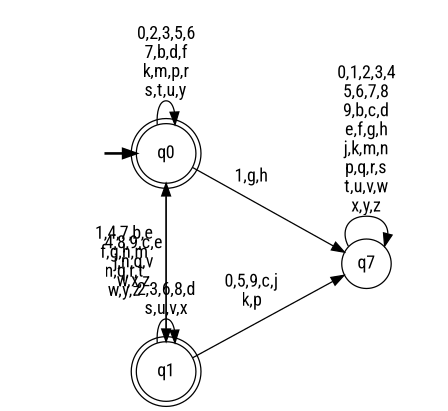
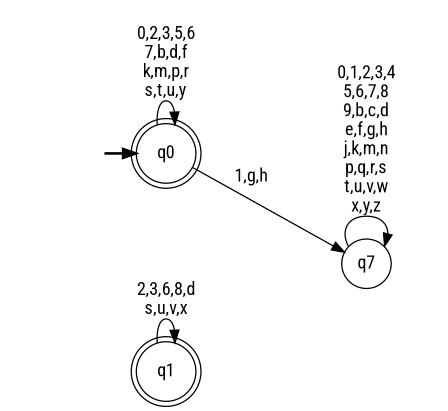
(166, 256) -> none
(166, 269) -> none
(263, 320) -> none
